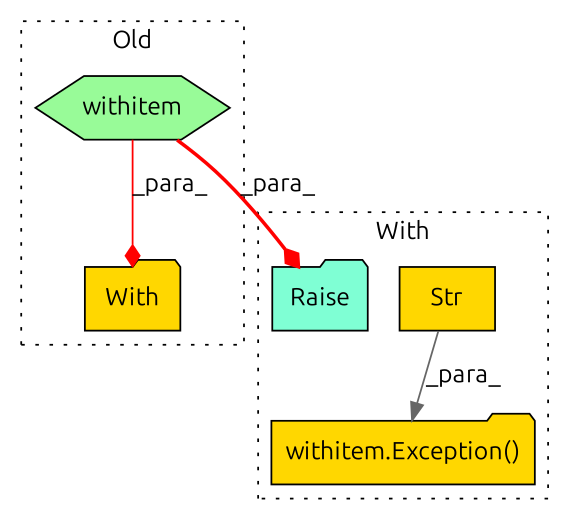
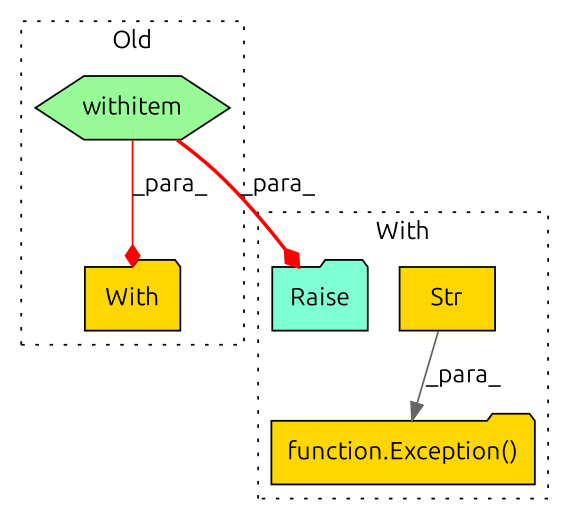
(403, 453) -> (403, 453)
